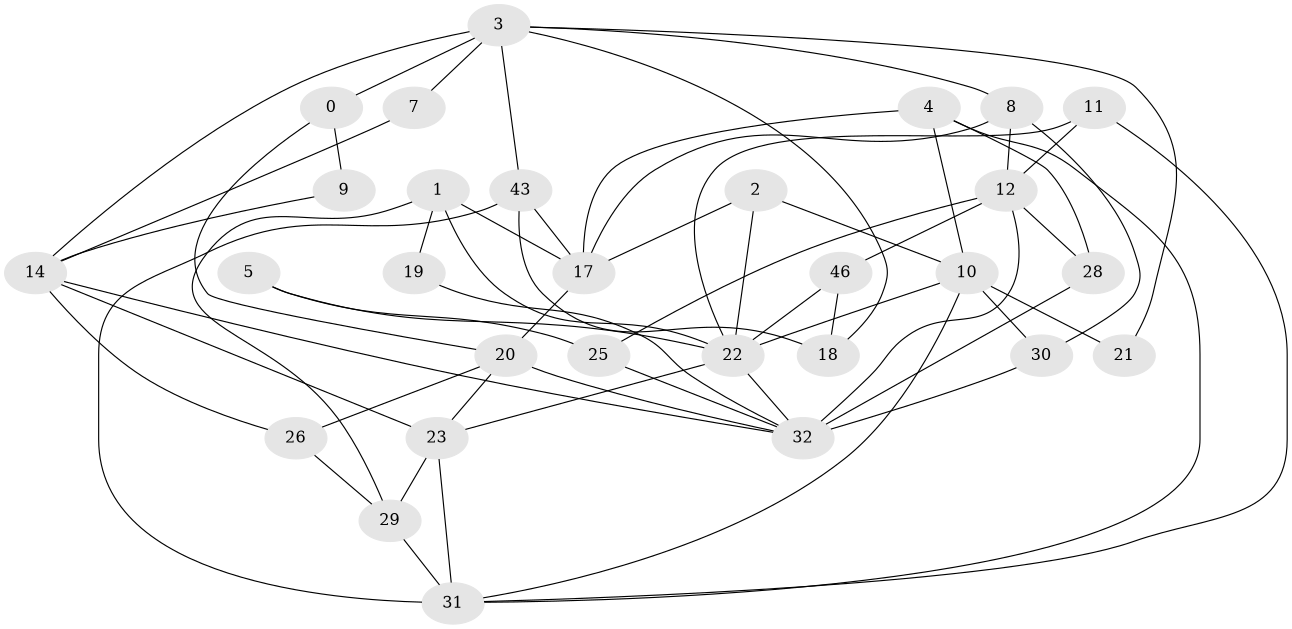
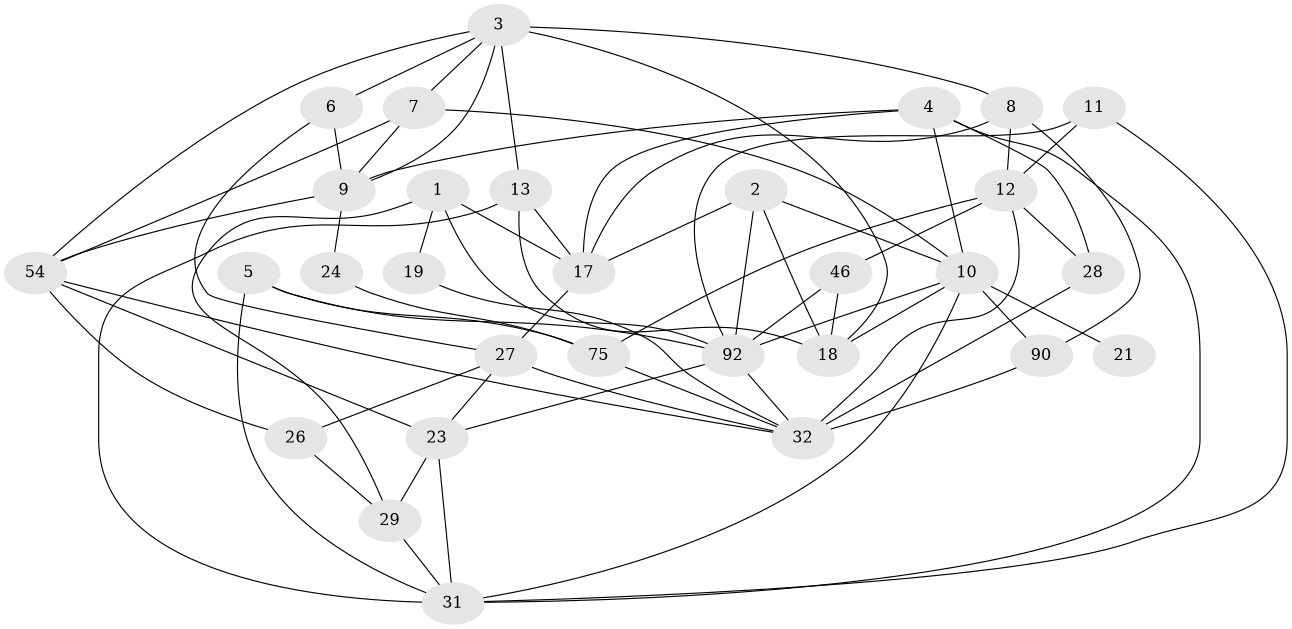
(968, 51) -> (453, 131)
(332, 108) -> (332, 108)
none -> (605, 134)
none -> (670, 136)
none -> (379, 149)
(521, 190) -> (521, 190)
(36, 273) -> (36, 273)
none -> (332, 273)
none -> (791, 273)
none -> (898, 314)
(506, 356) -> (506, 356)
(599, 356) -> (599, 356)
(733, 356) -> (733, 356)
(1042, 356) -> (1042, 356)
none -> (269, 482)
